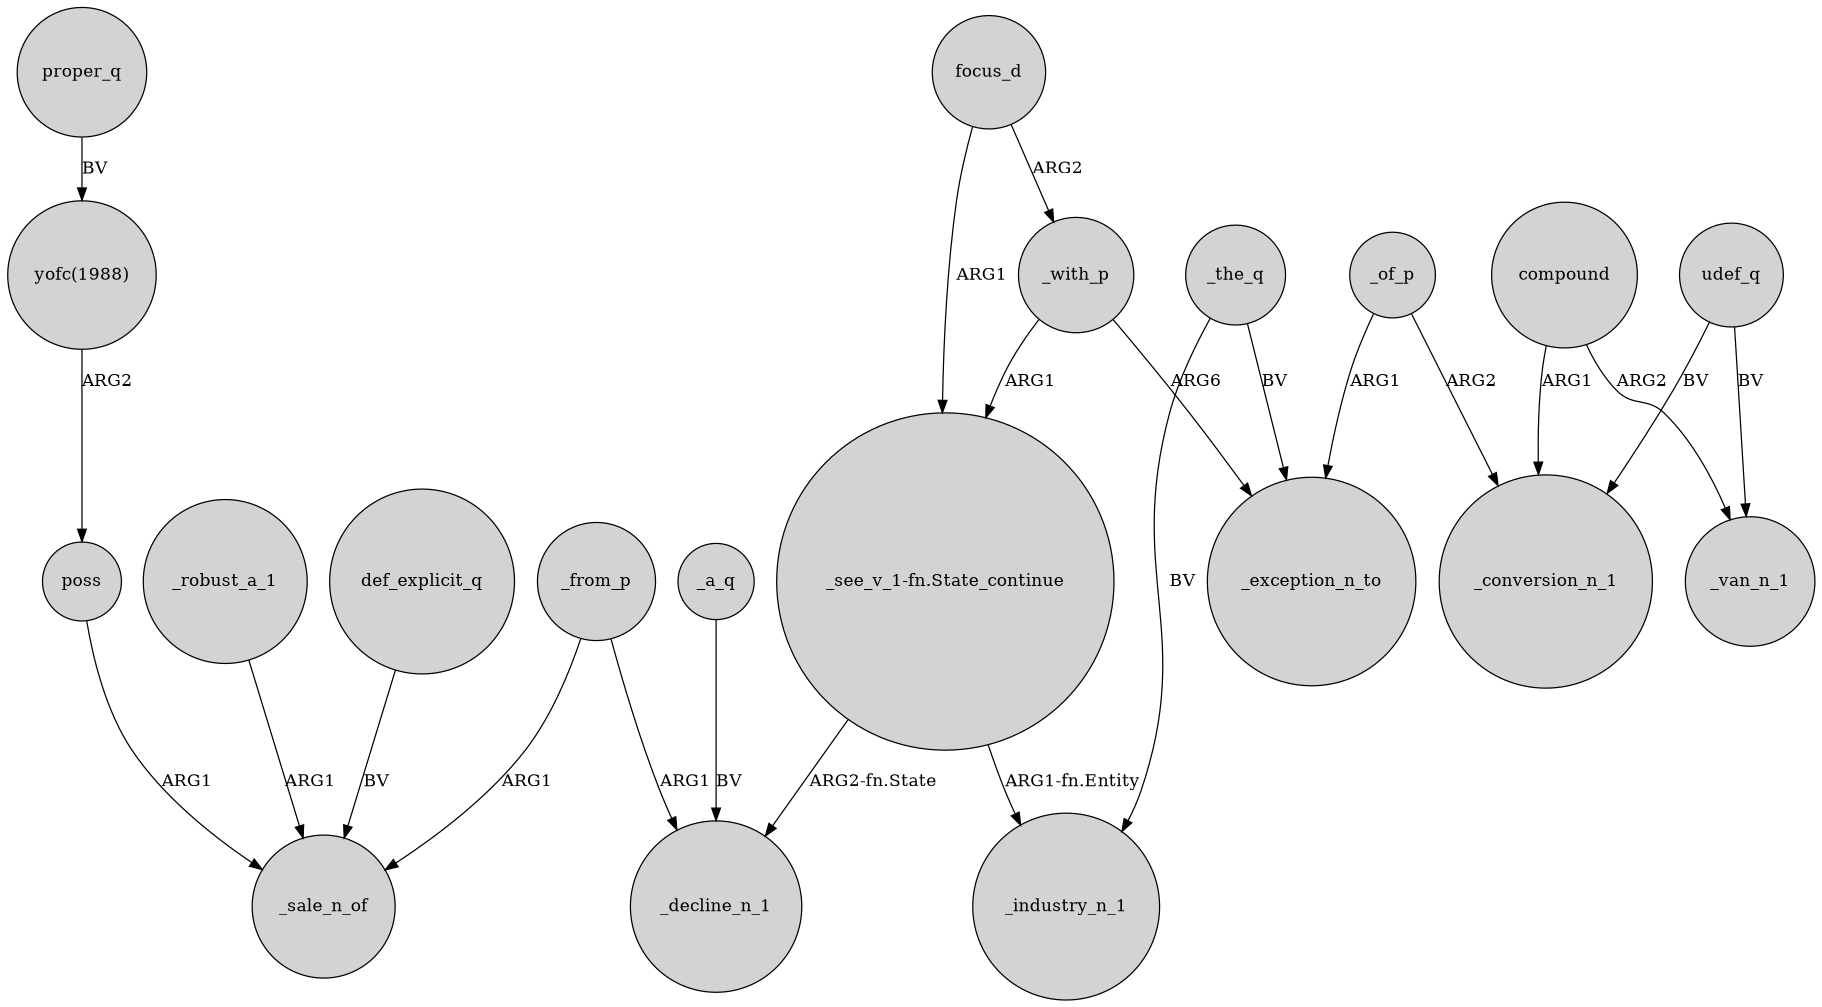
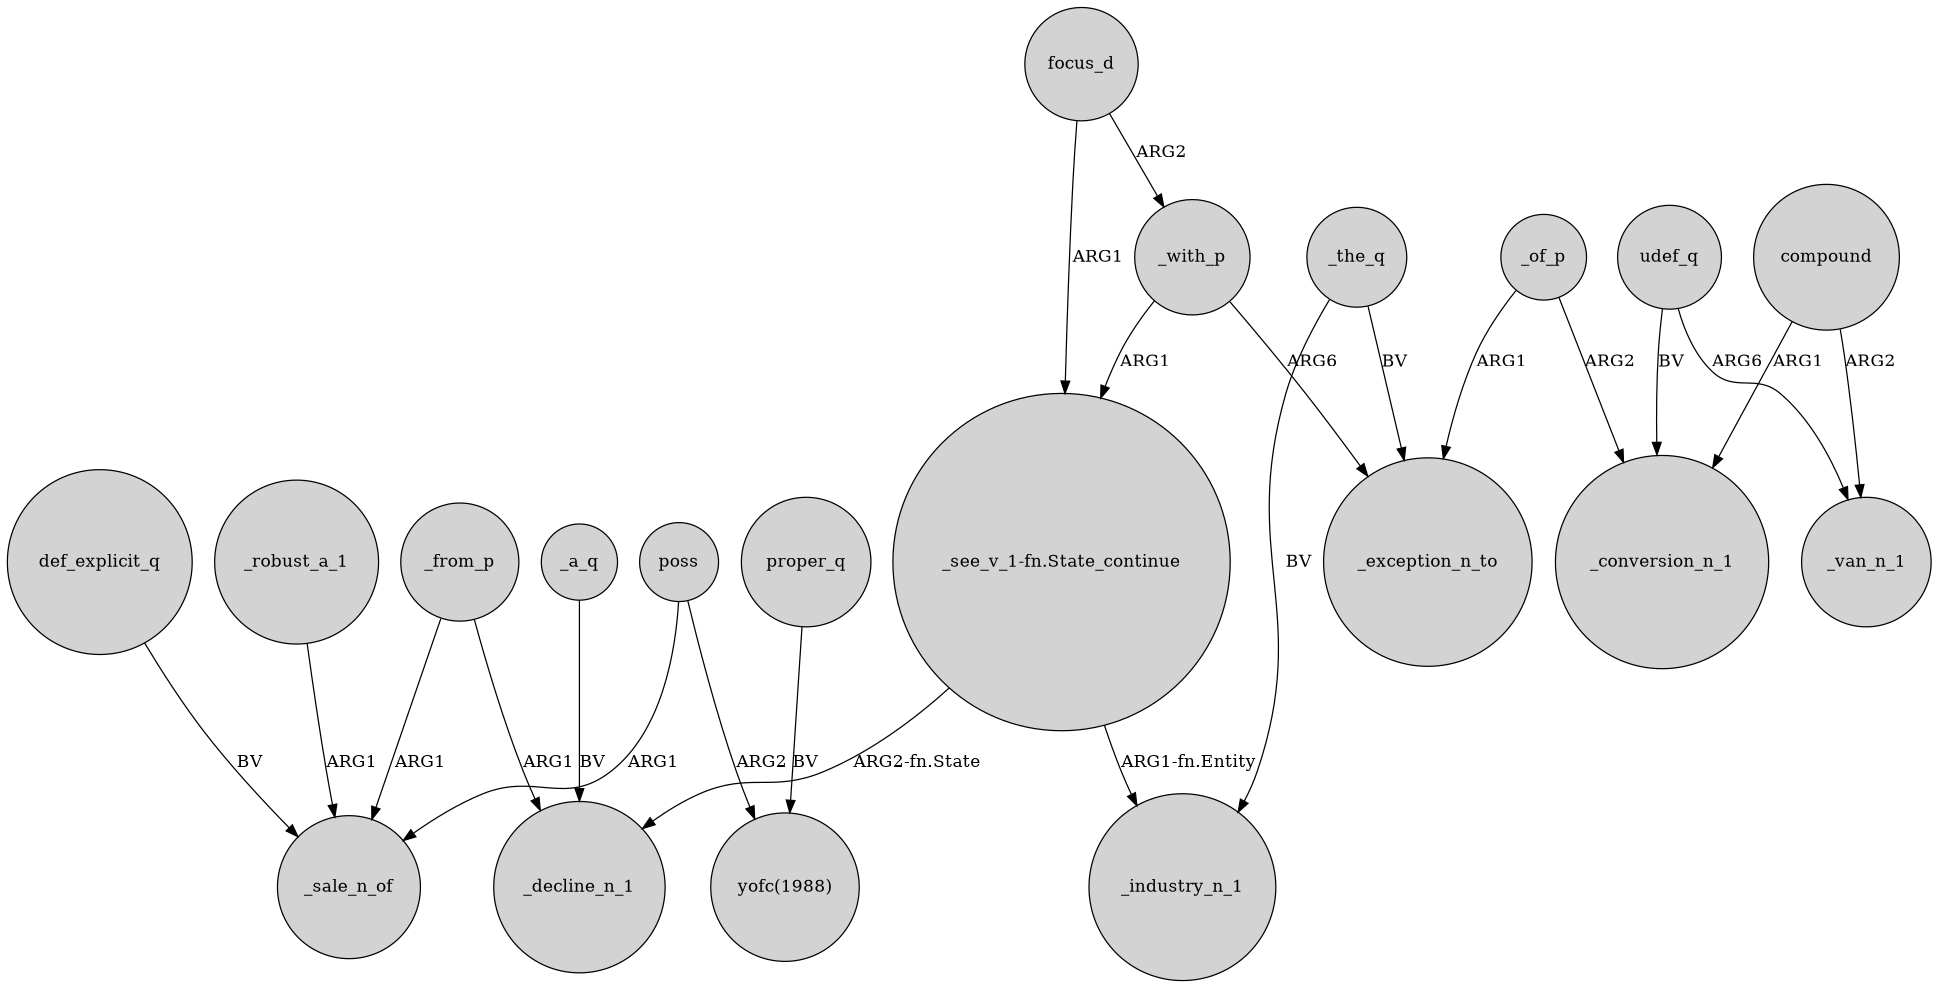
(1751, 381) -> (1737, 362)
(82, 440) -> (715, 705)
